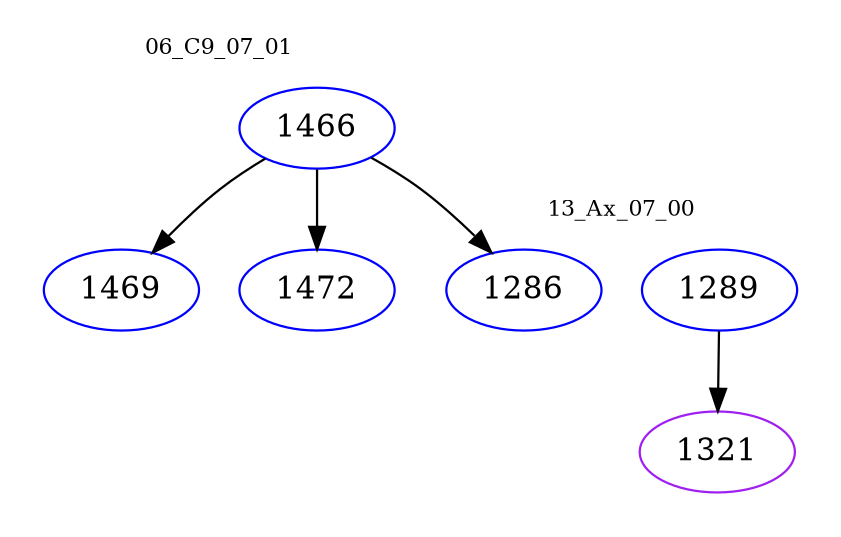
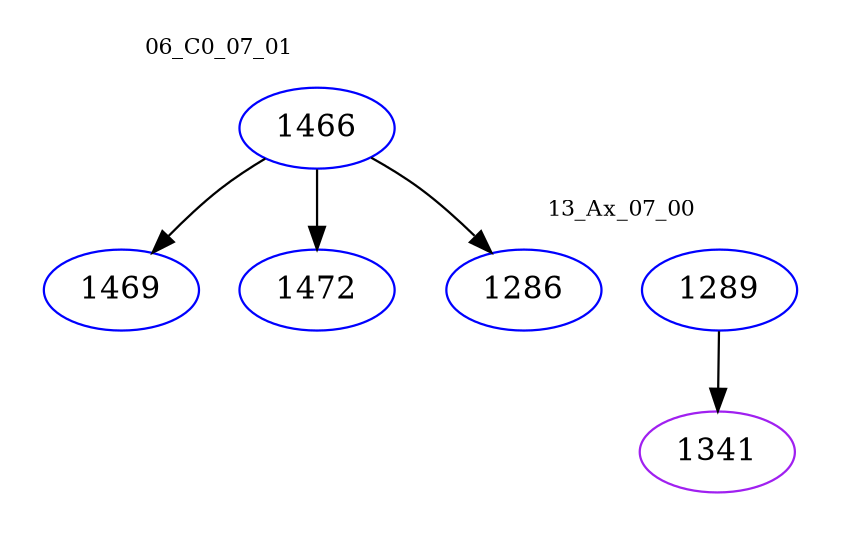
(219, 48) -> (219, 48)
(717, 452) -> (717, 452)
